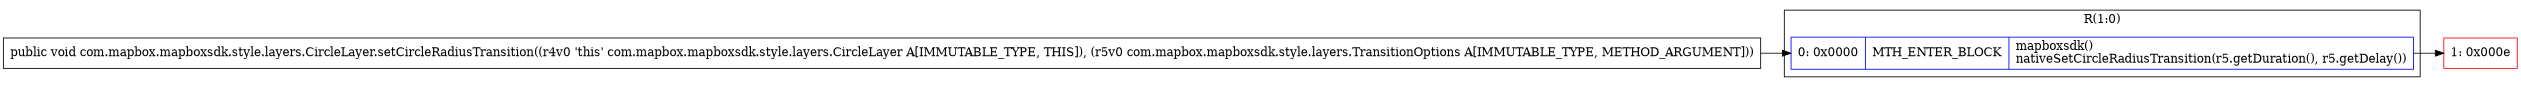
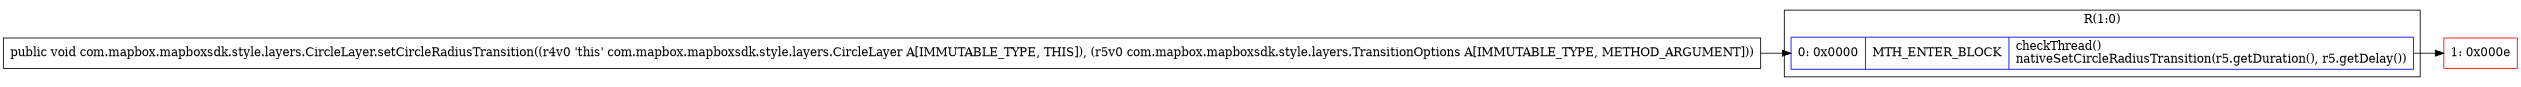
(2055, 46) -> (2059, 46)
